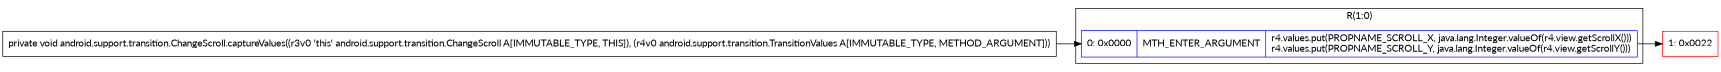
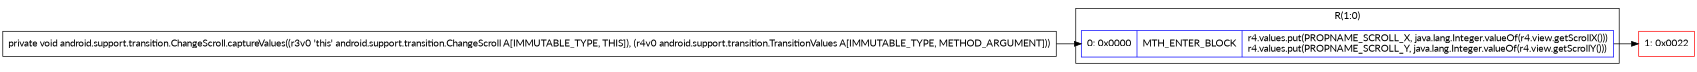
(1201, 43) -> (1190, 43)
